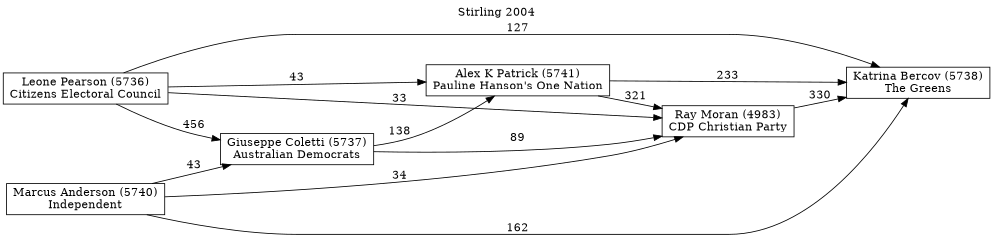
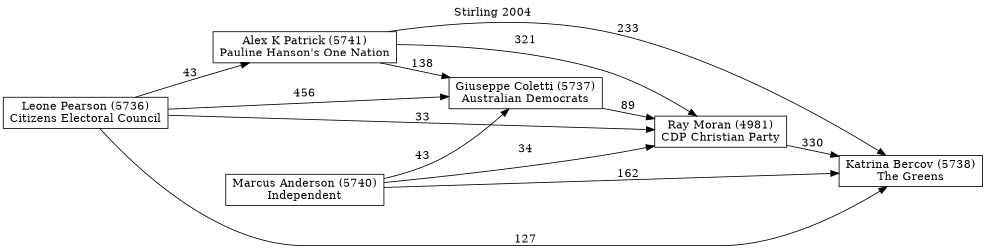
(728, 121) -> (721, 132)
(433, 130) -> (411, 69)
